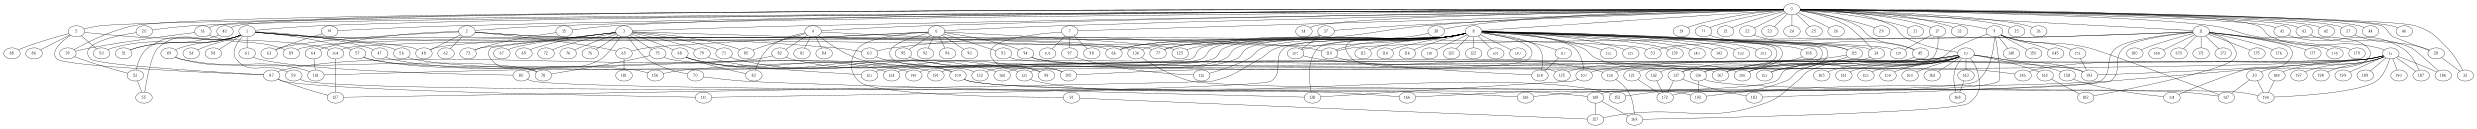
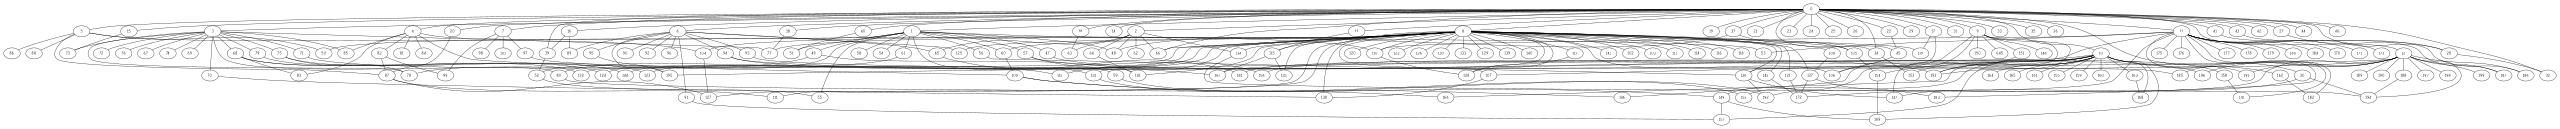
(2179, 53) -> (2337, 53)
none -> (1711, 63)
